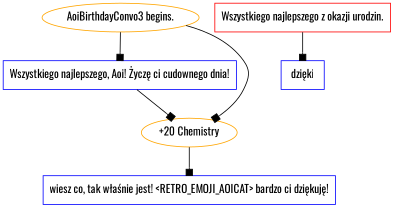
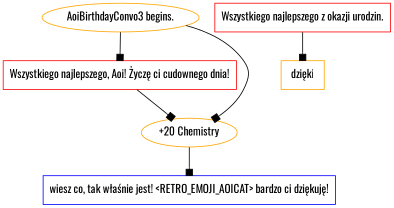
(120, 75) -> (120, 75)
(303, 75) -> (303, 75)
